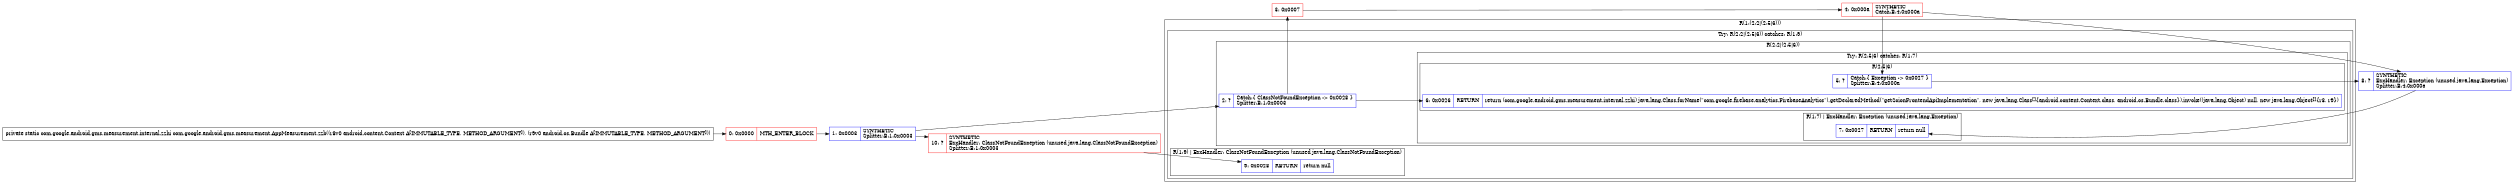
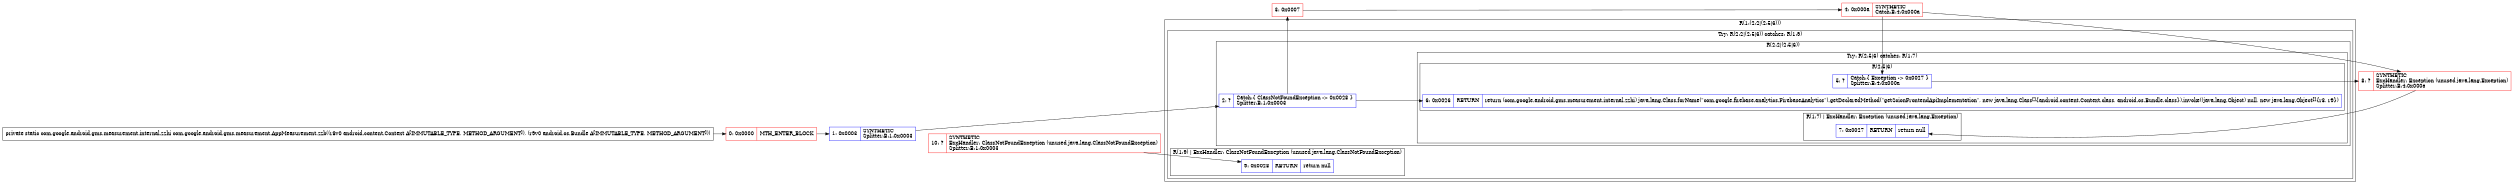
(2435, 81) -> (2435, 81)
(920, 137) -> none
